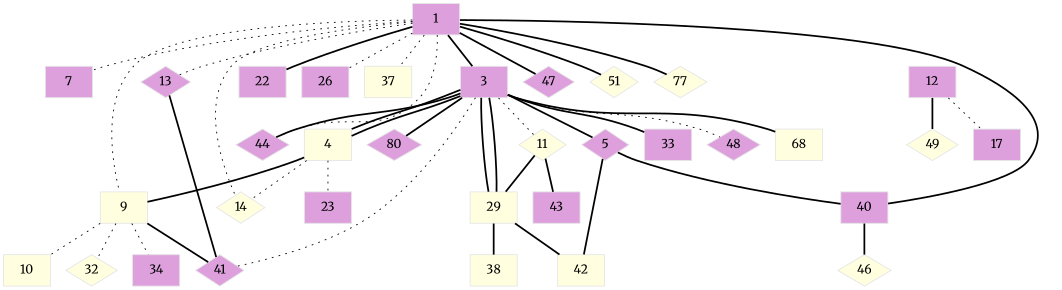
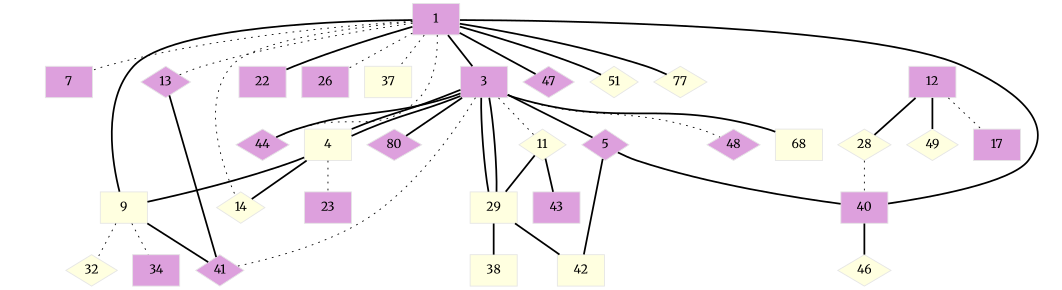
(205, 37) -> (205, 37)
(668, 145) -> none
none -> (864, 145)
(279, 180) -> (279, 180)
(27, 270) -> none
